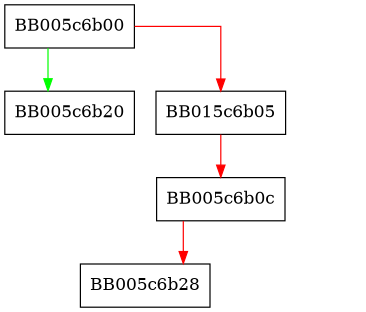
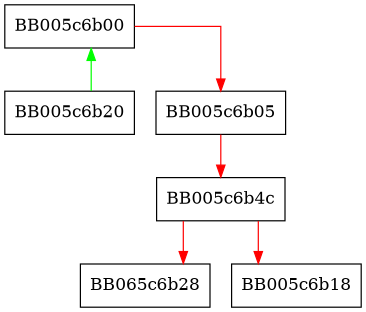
(48, 63) -> (91, 76)
(221, 113) -> (221, 113)
(221, 199) -> (221, 199)
(145, 286) -> (145, 286)
none -> (296, 286)
